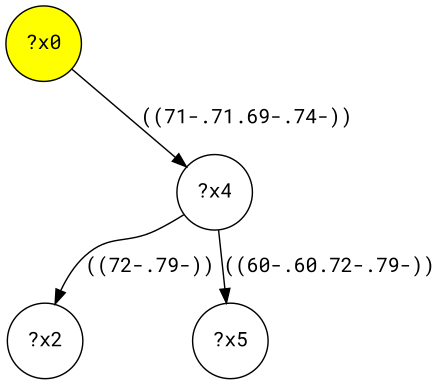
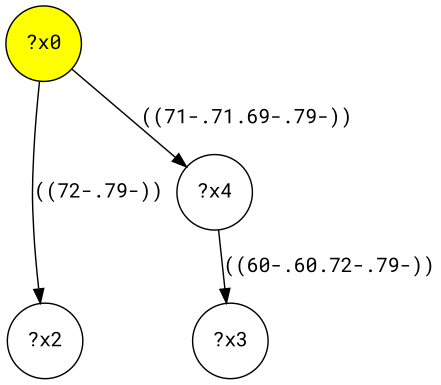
(247, 118) -> (247, 118)
(114, 241) -> (33, 185)
(230, 341) -> (230, 341)
